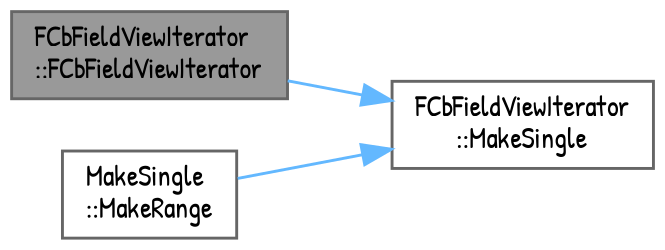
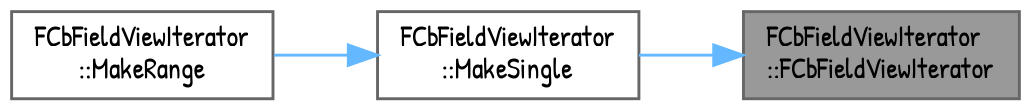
(325, 88) -> (676, 55)
(150, 195) -> (142, 55)
